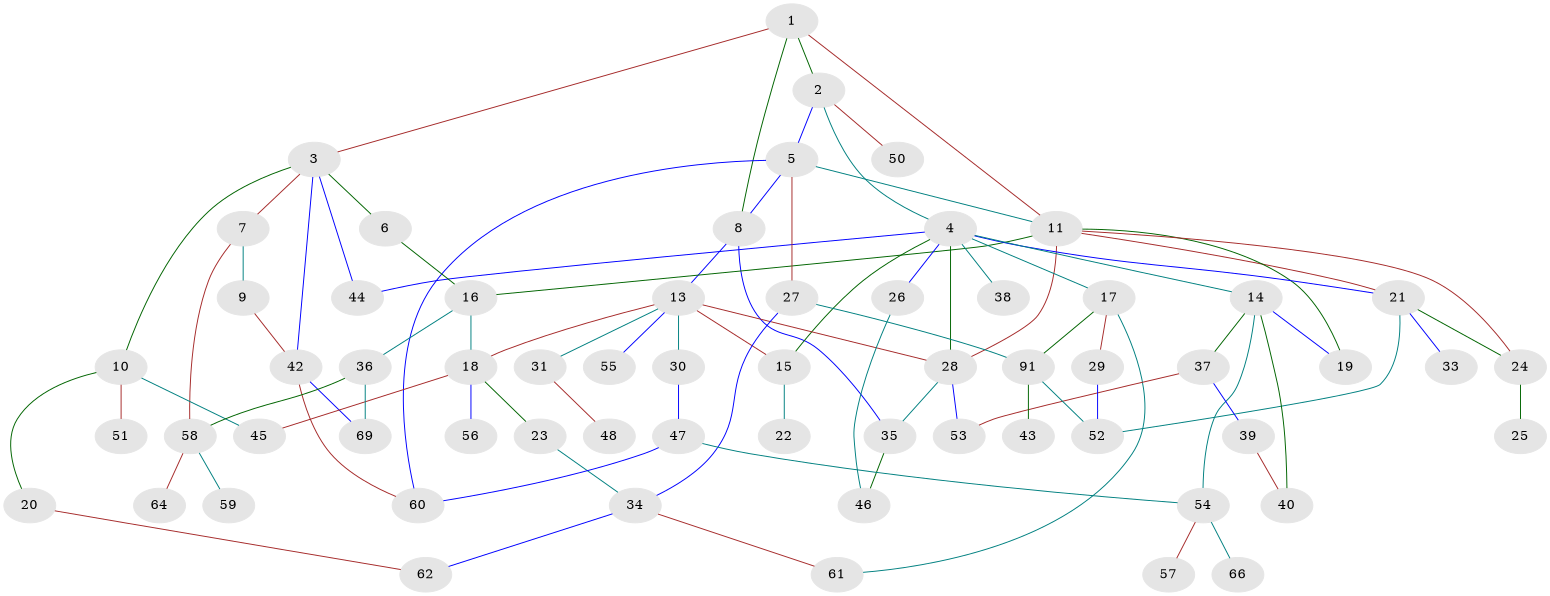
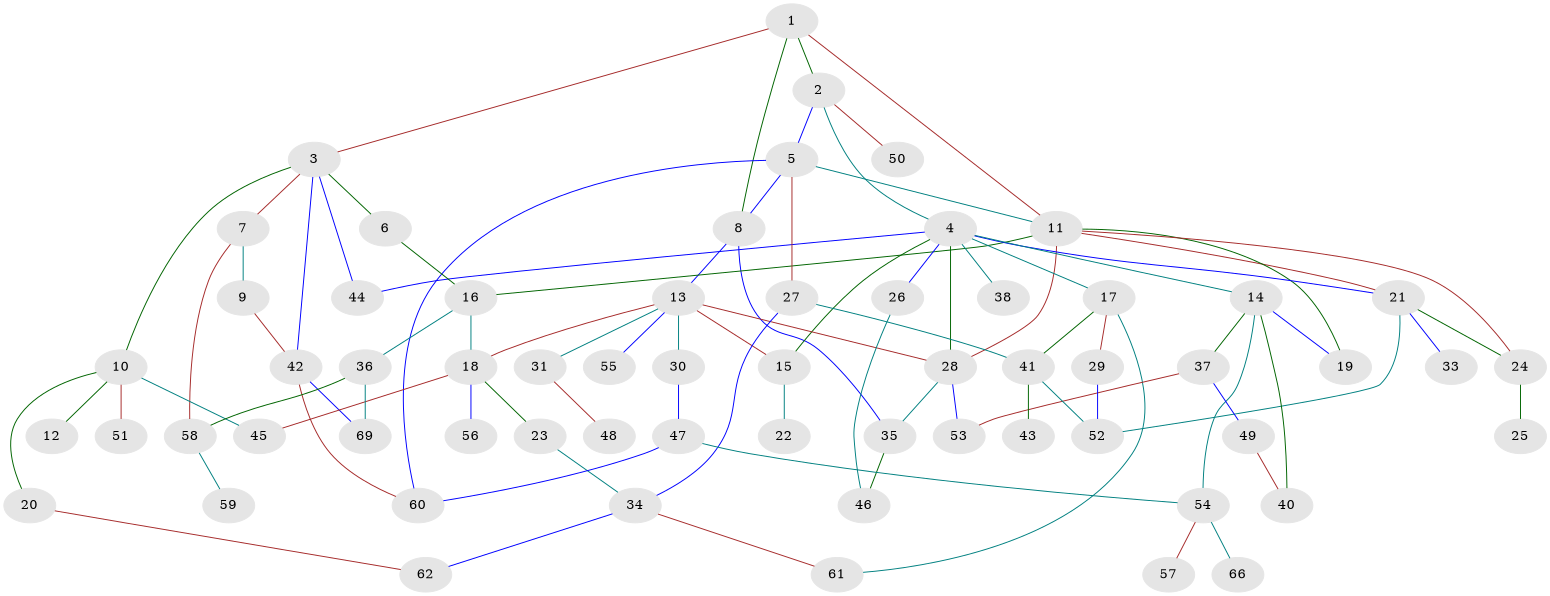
(1028, 367) -> (1028, 367)
none -> (52, 436)
(1248, 436) -> (1248, 436)
(160, 506) -> none
